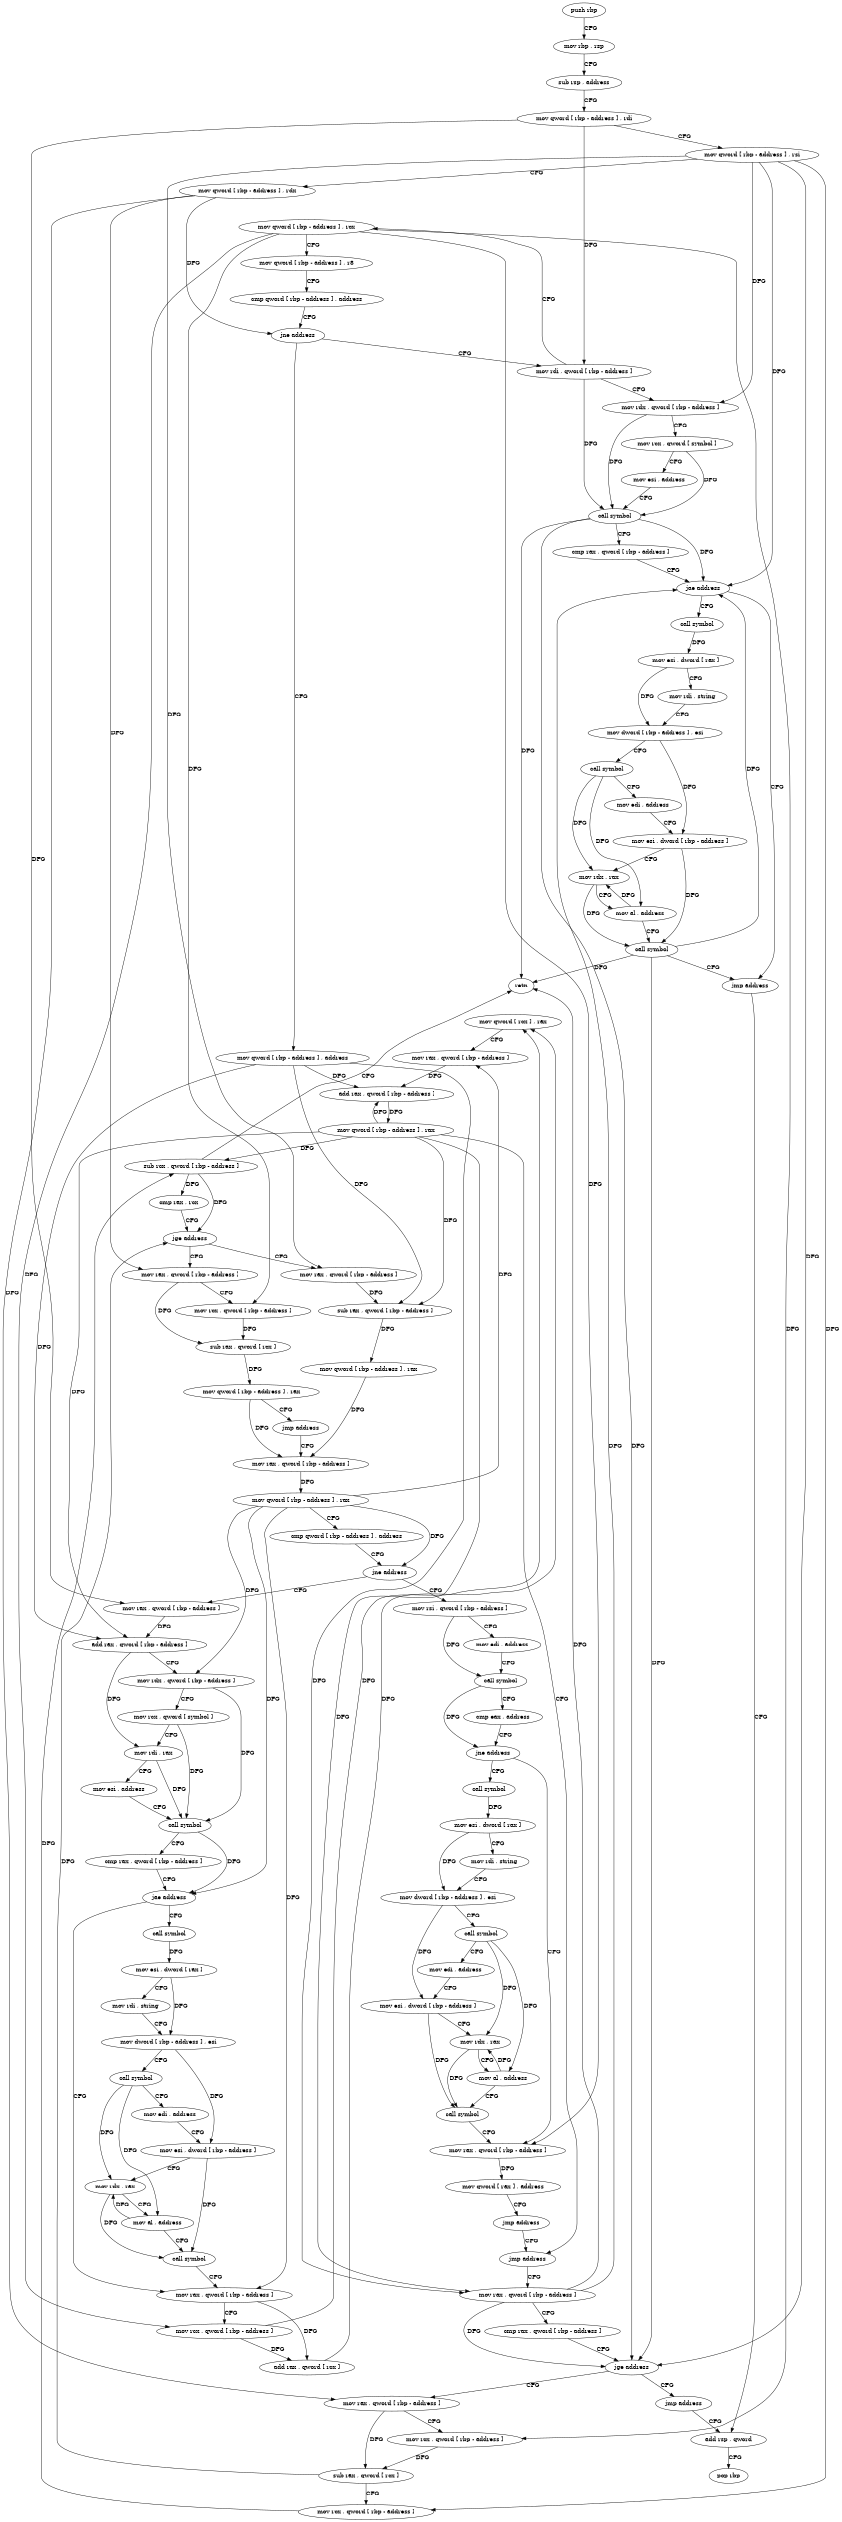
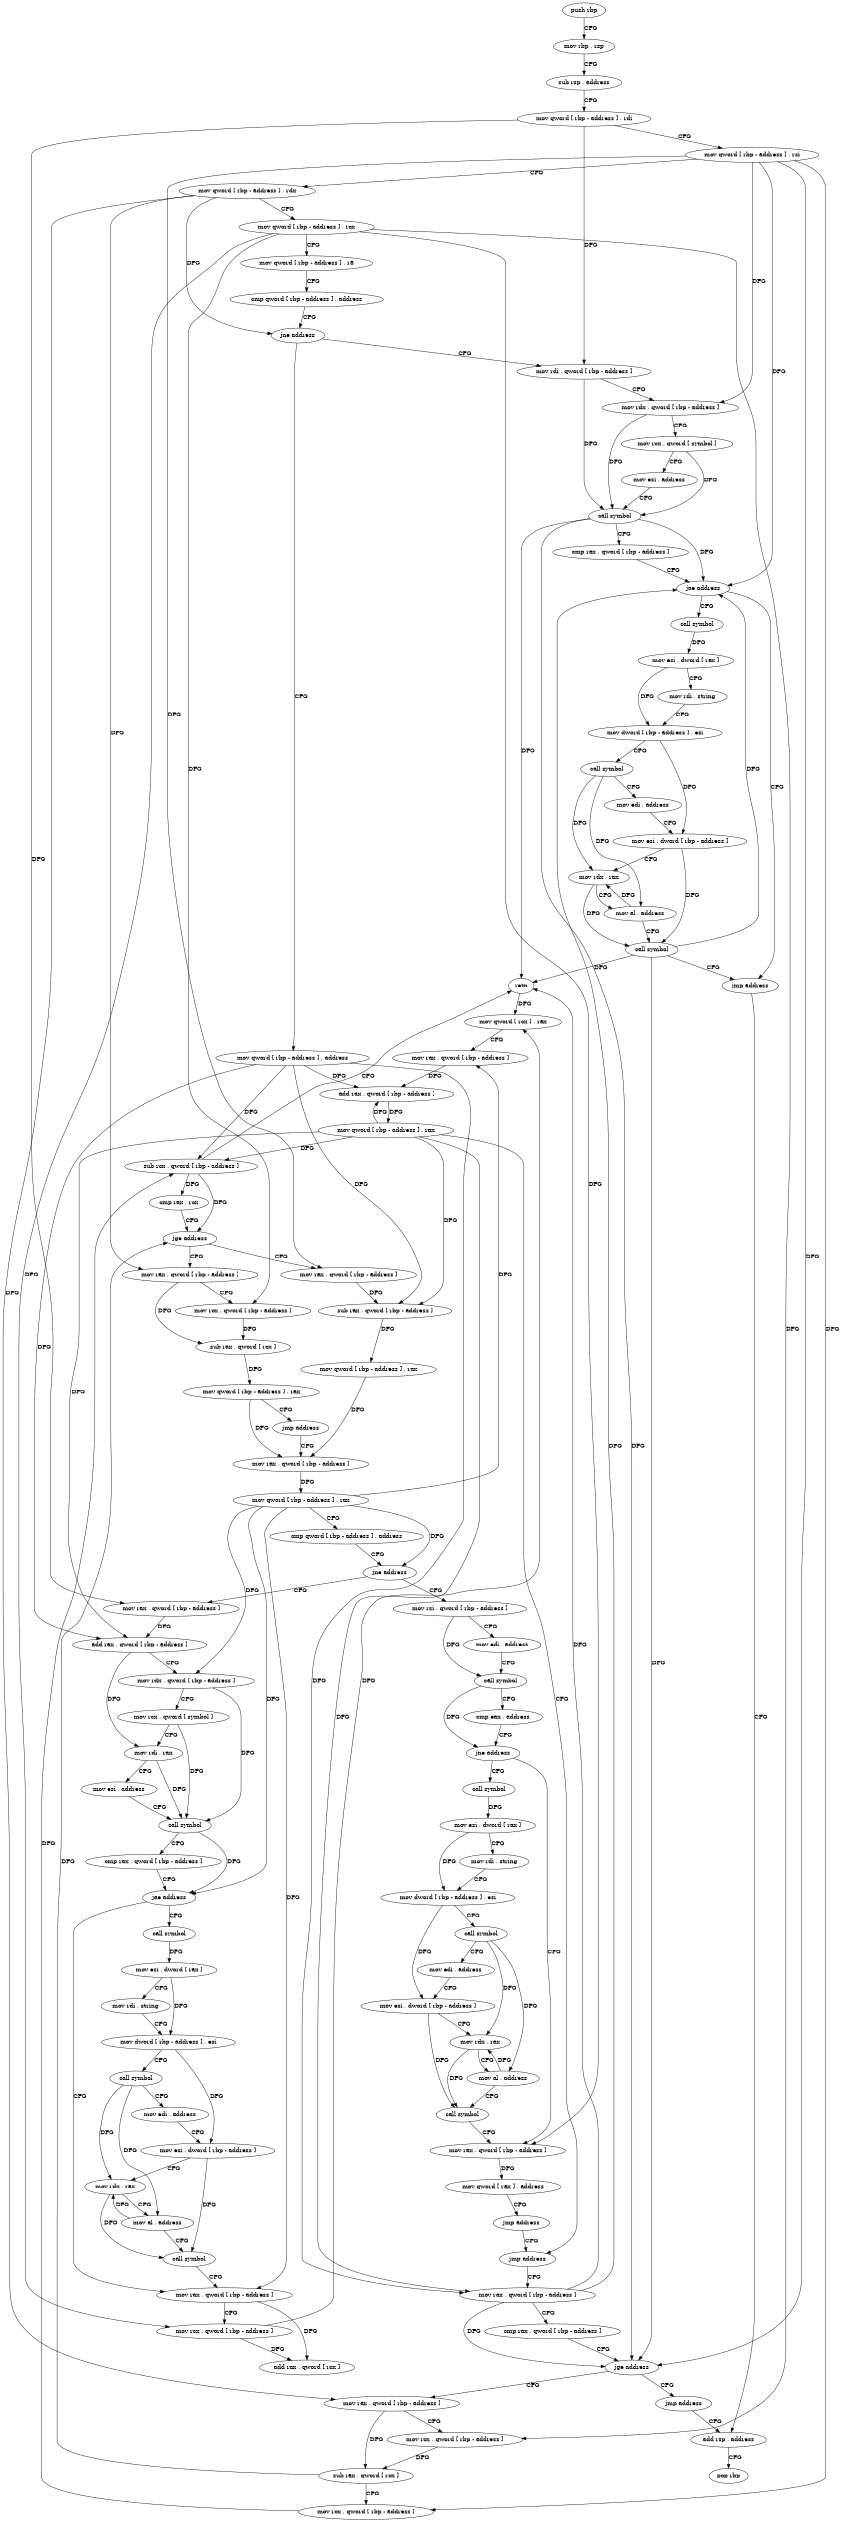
(520, 245) -> (275, 208)
none -> (243, 1111)
(381, 1627) -> (518, 1002)
(729, 2440) -> (729, 2440)
